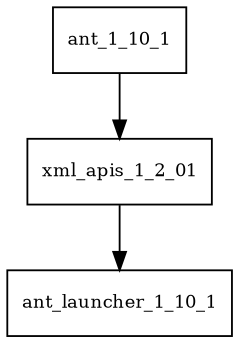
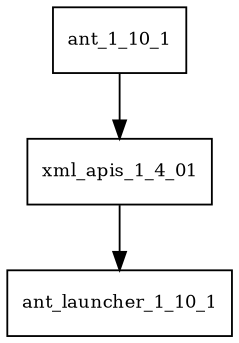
(120, 172) -> (120, 172)
